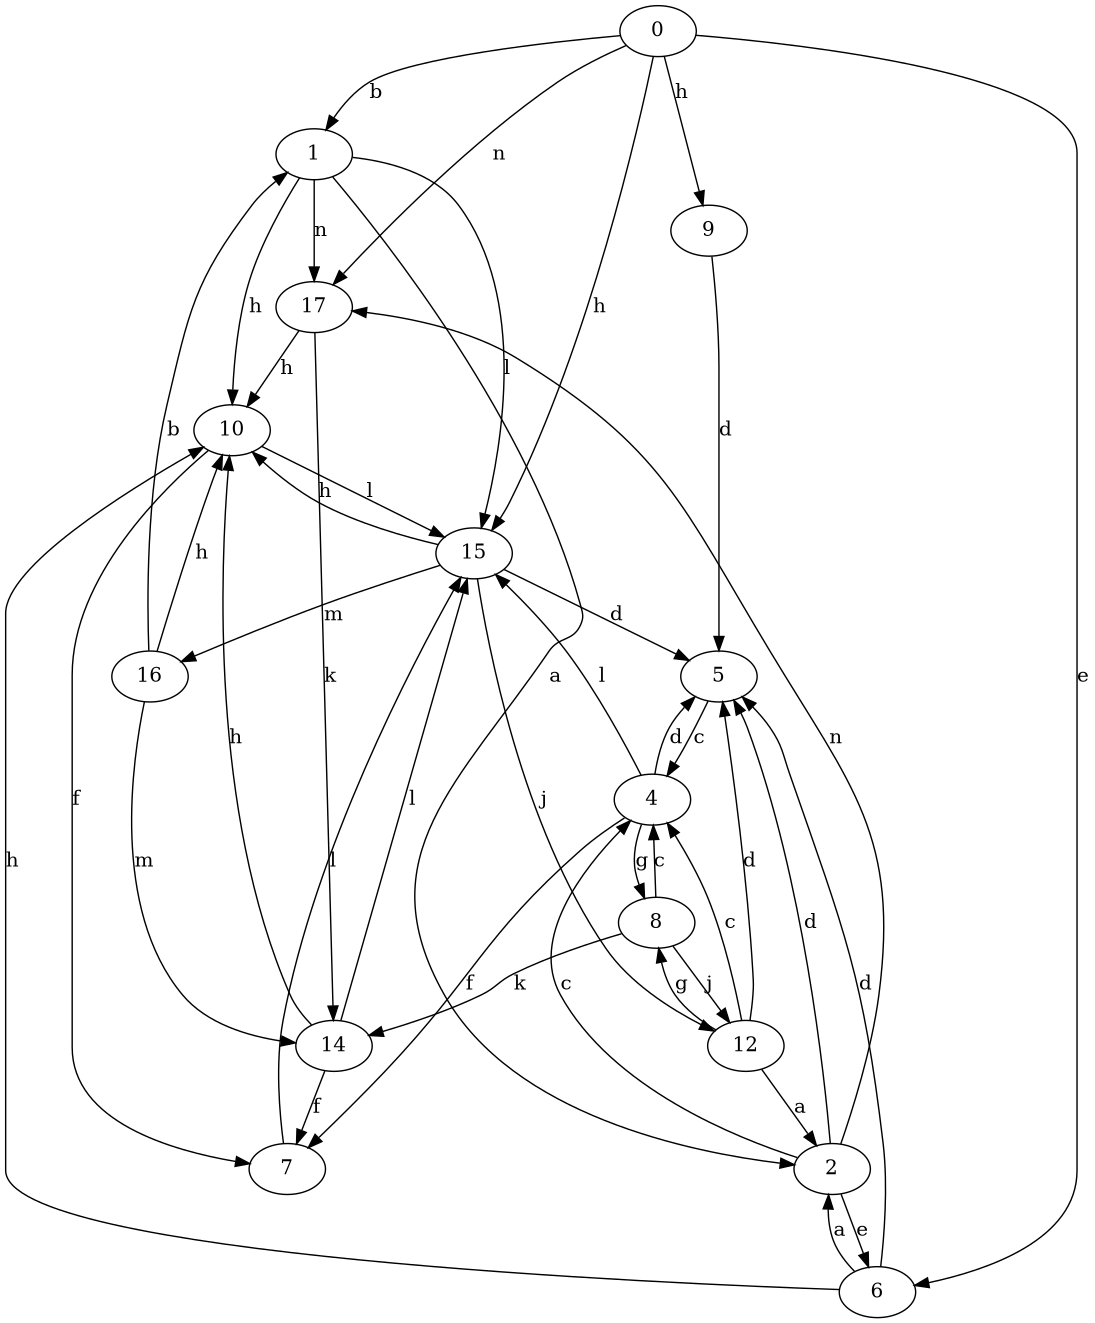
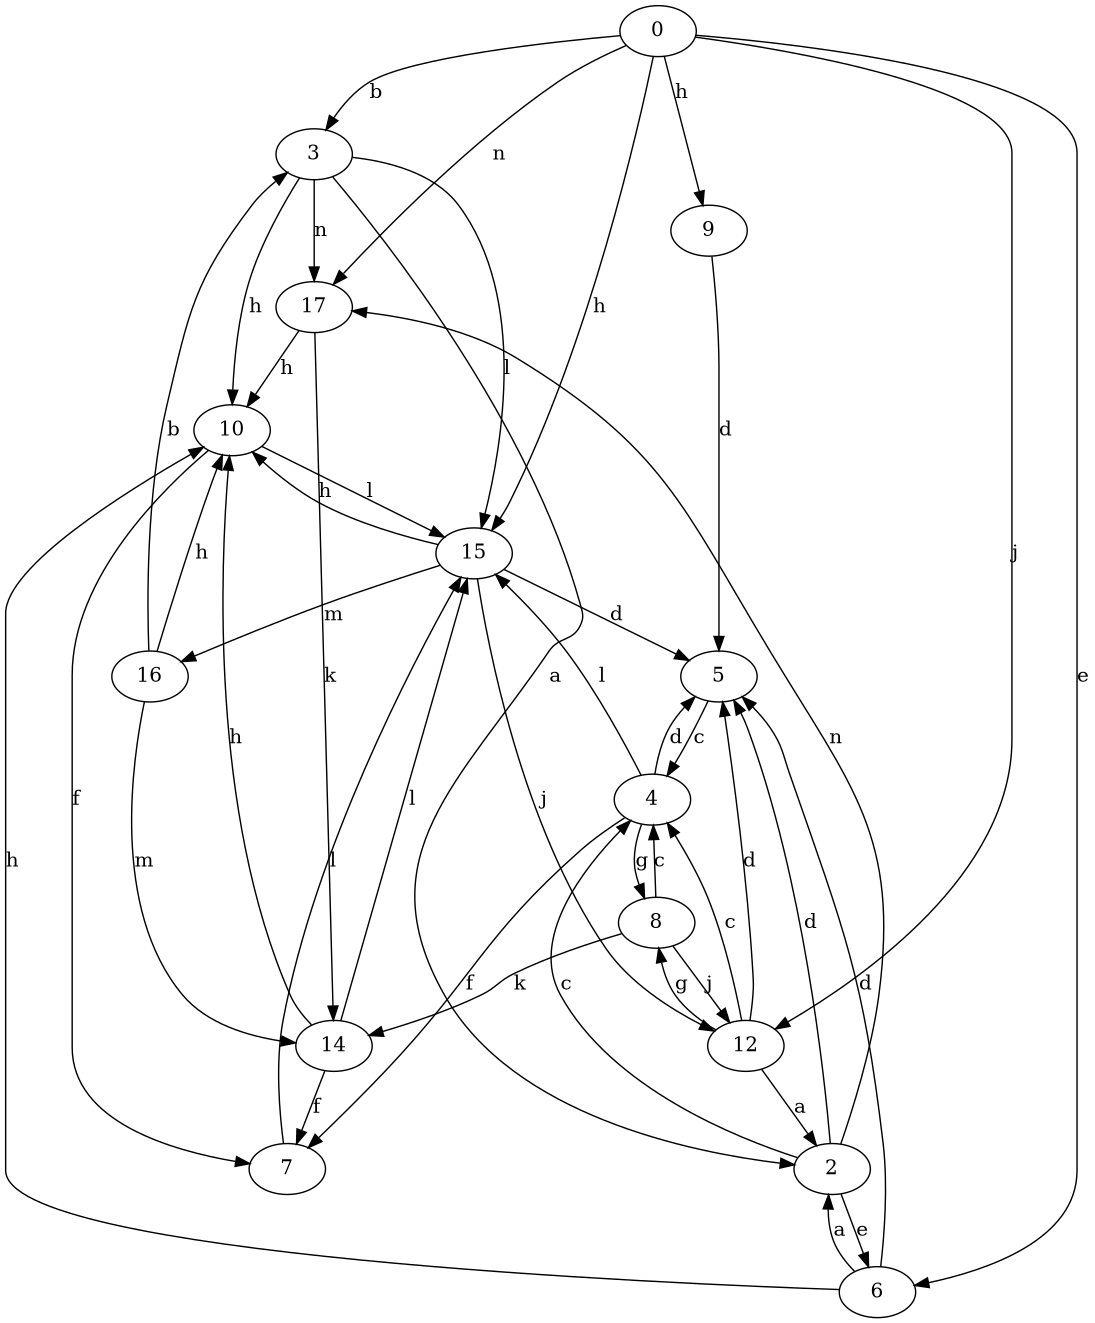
(314, 154) -> (314, 154)
none -> (1012, 459)
